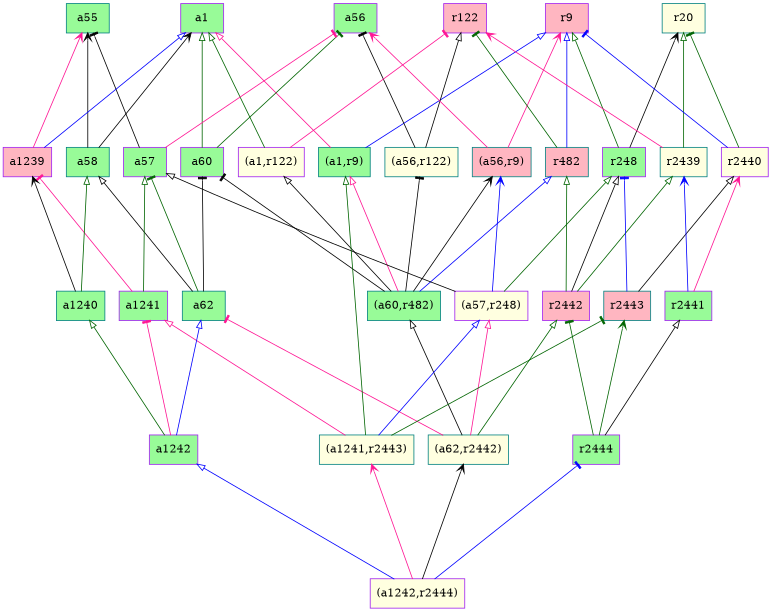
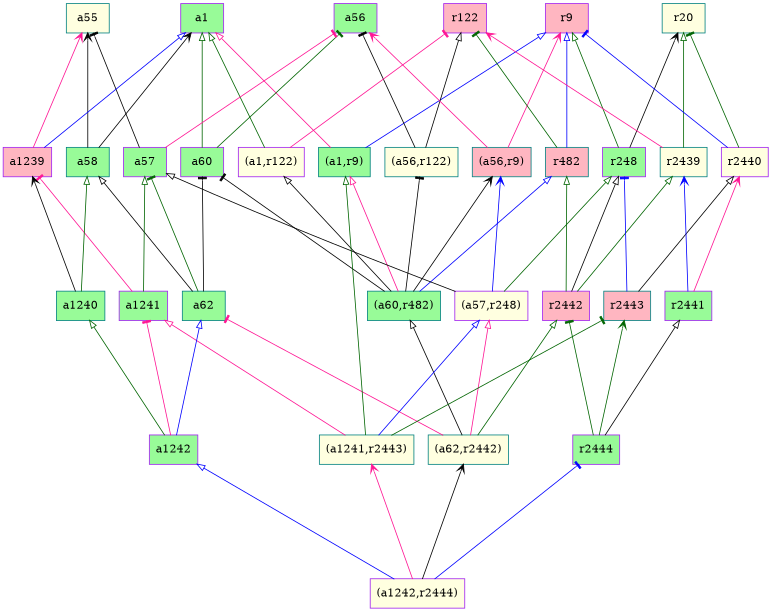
(88, 18) -> (88, 18)
